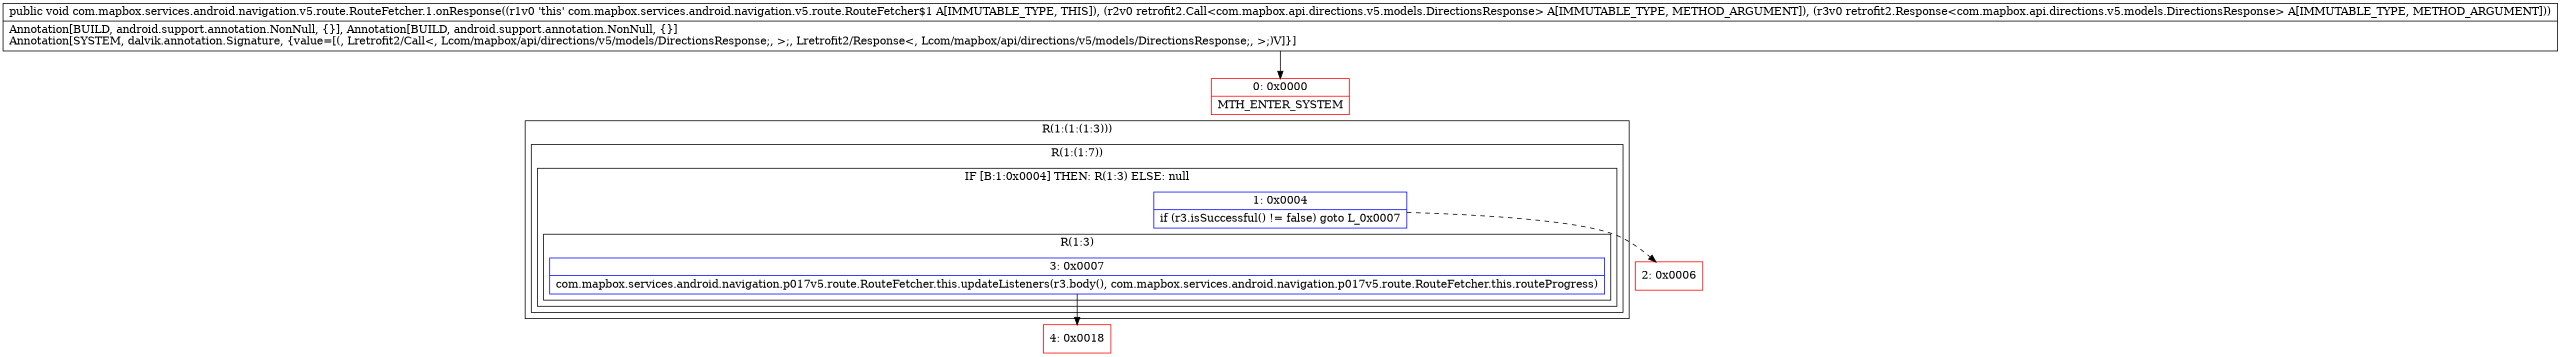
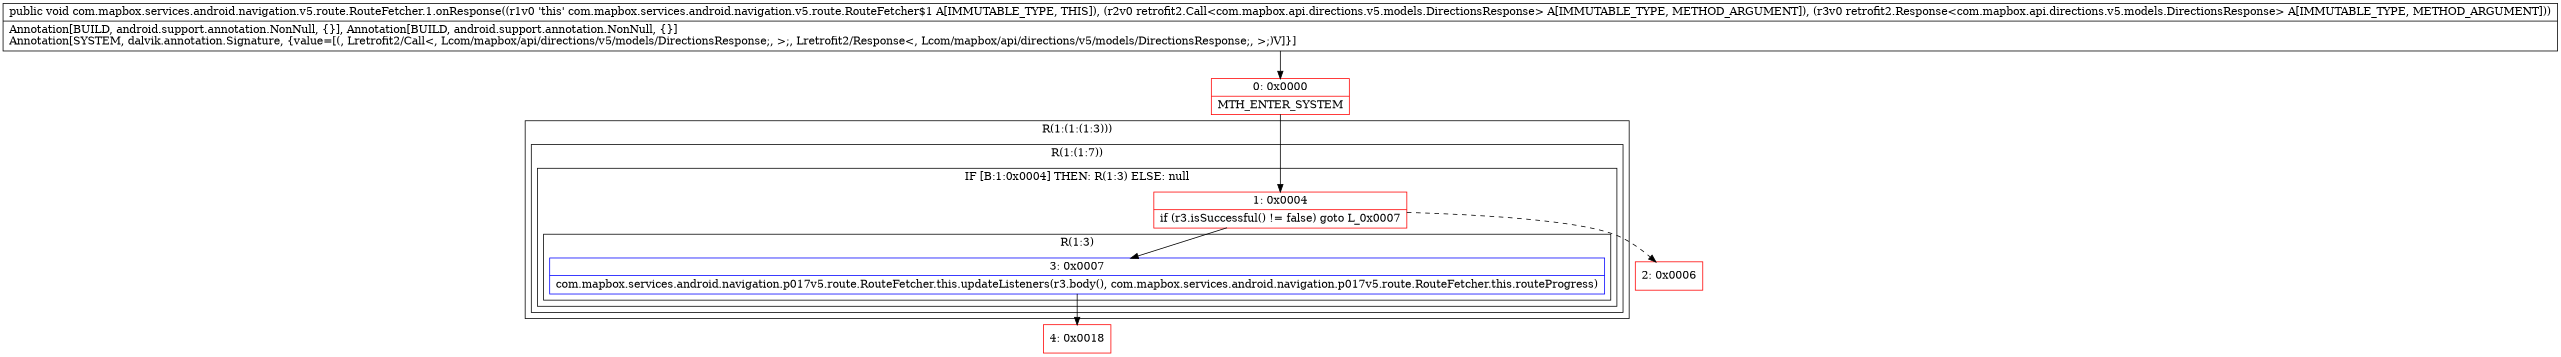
none -> (1280, 149)
(1280, 210) -> (1280, 210)
none -> (1182, 242)
